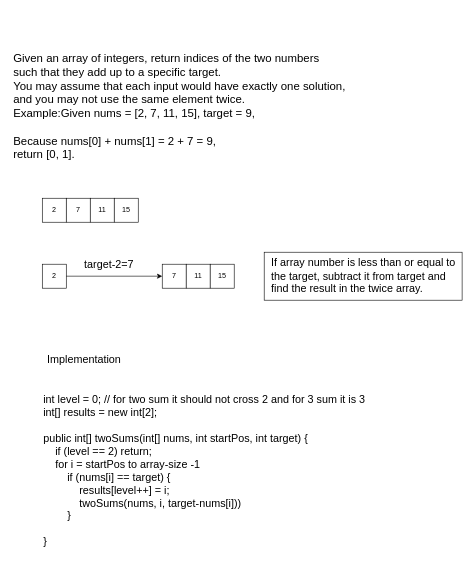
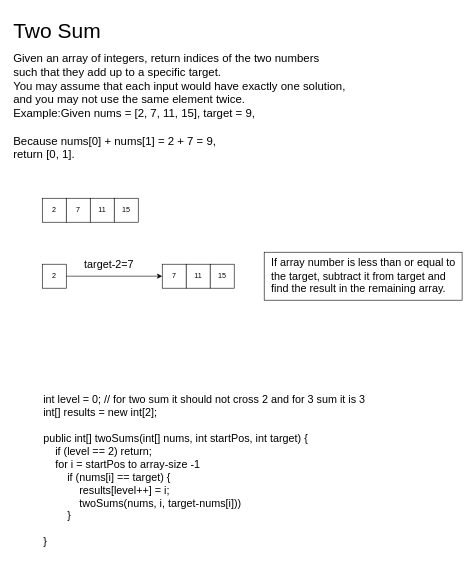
none -> (60, 30)
(364, 276) -> (364, 276)
(84, 360) -> none
